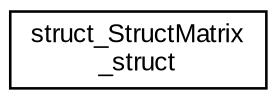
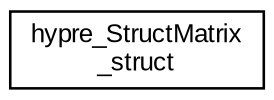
(138, 50) -> (137, 50)
